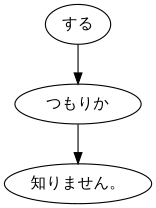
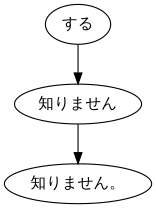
(78, 104) -> (78, 104)
